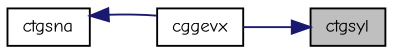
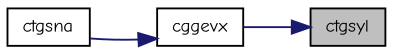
(133, 15) -> (114, 40)
